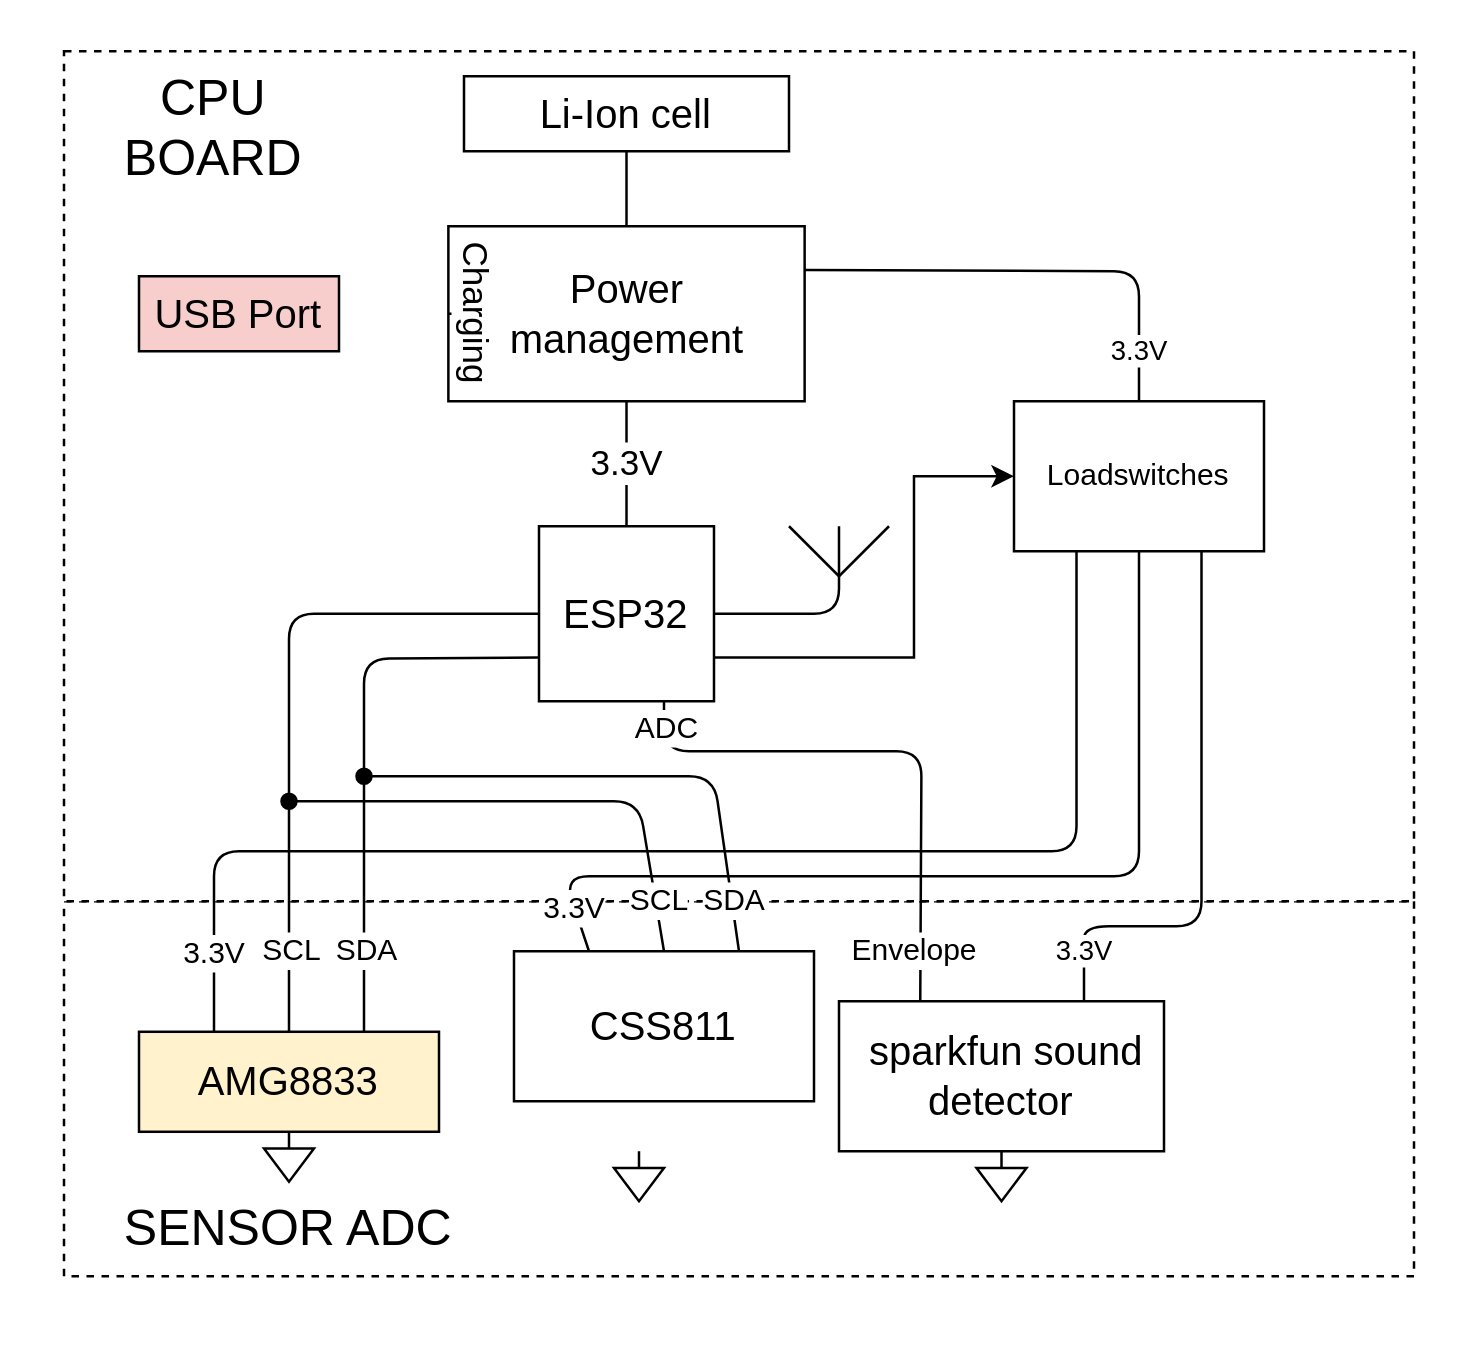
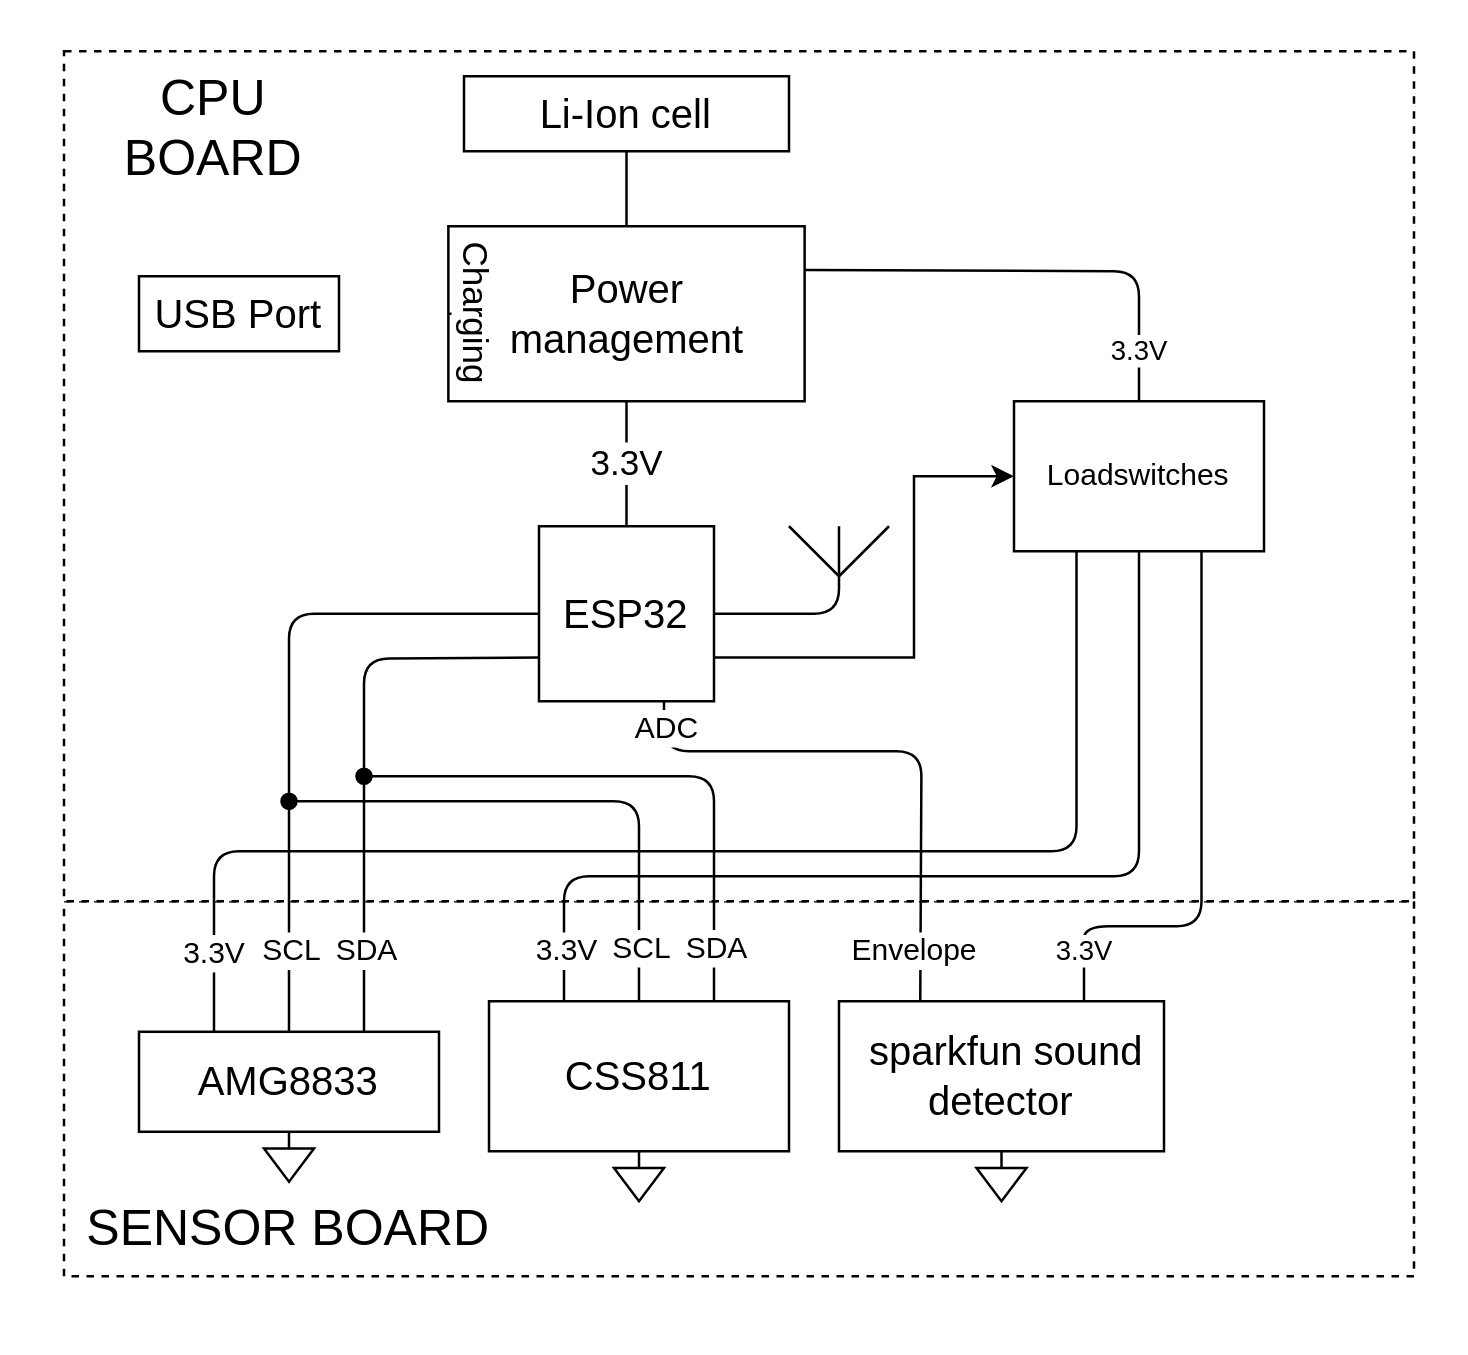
(239, 314) -> (239, 314)
(664, 1026) -> (639, 1076)
(289, 1082) -> (289, 1082)
(289, 1226) -> (289, 1226)
